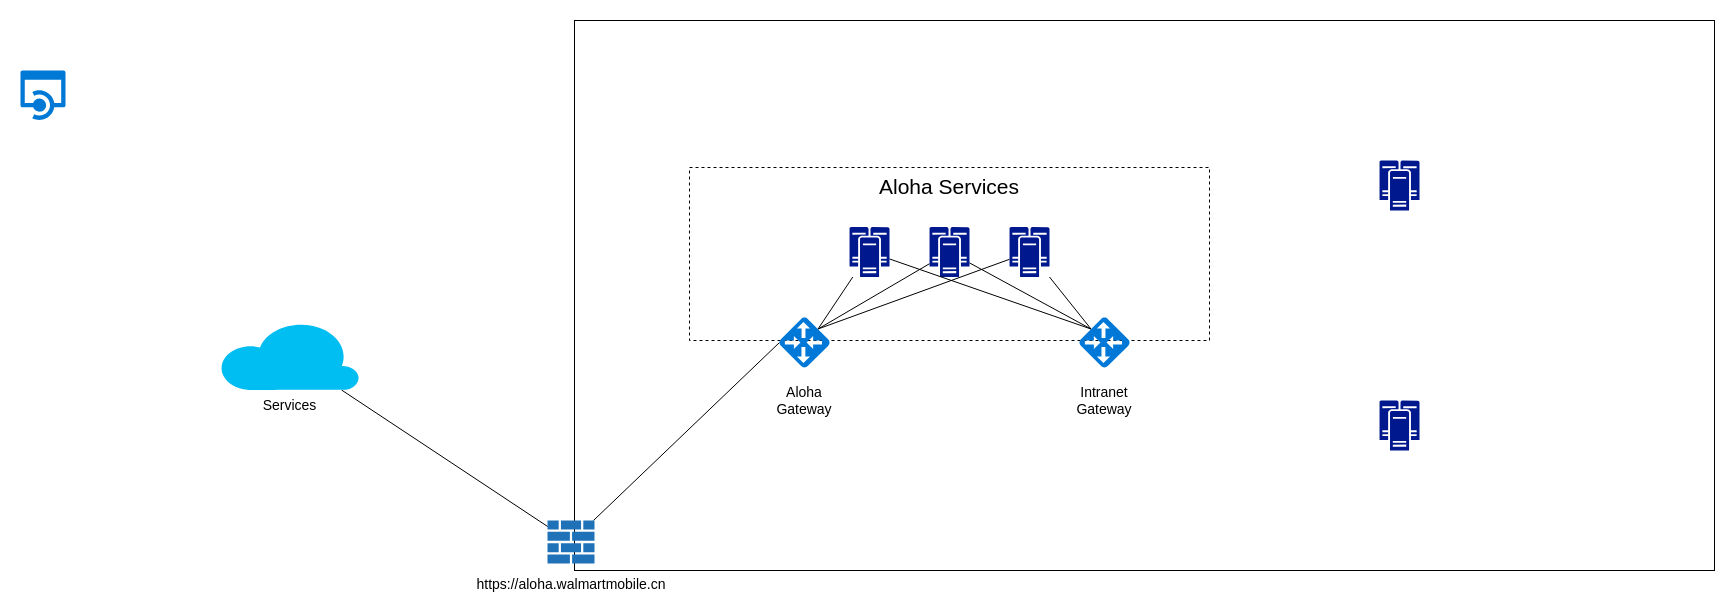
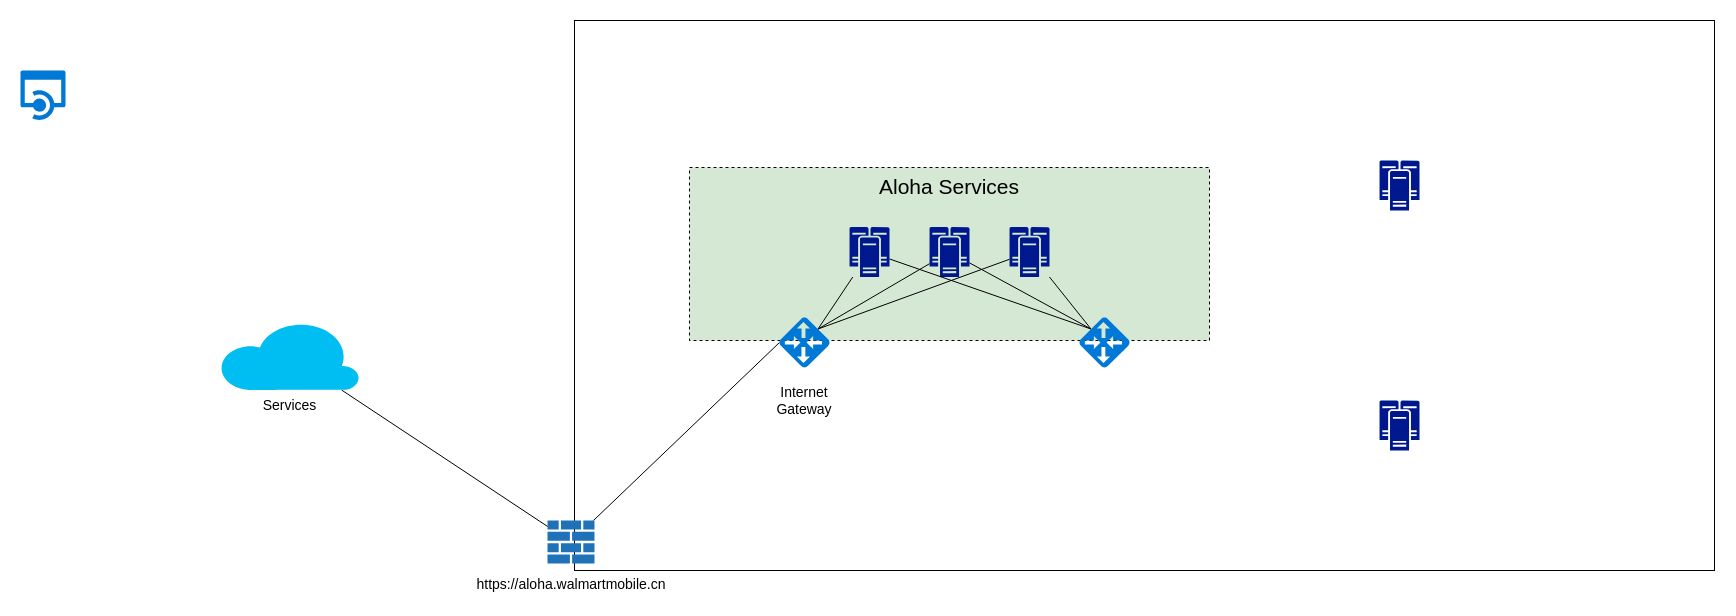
(950, 187) -> (950, 187)
(805, 401) -> (805, 401)
(1105, 401) -> none
